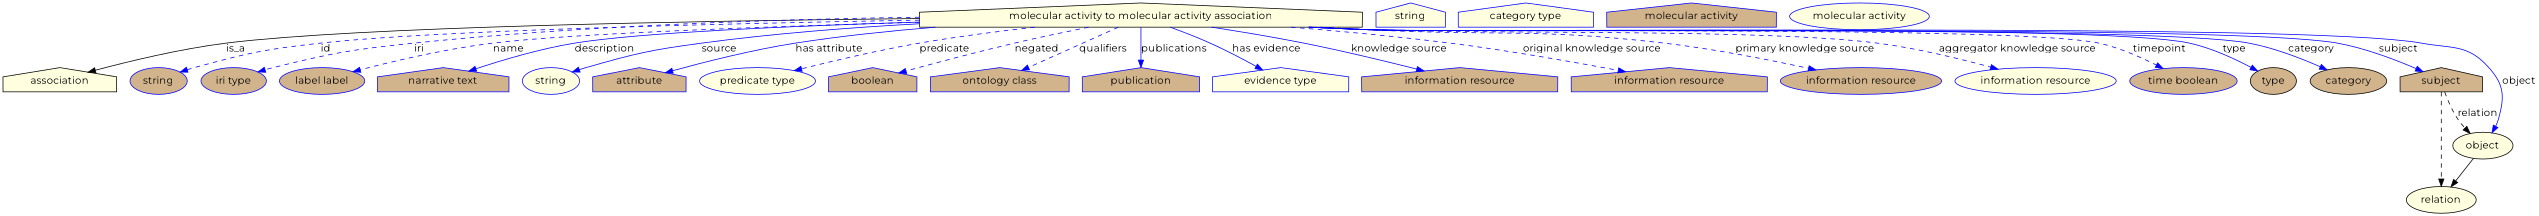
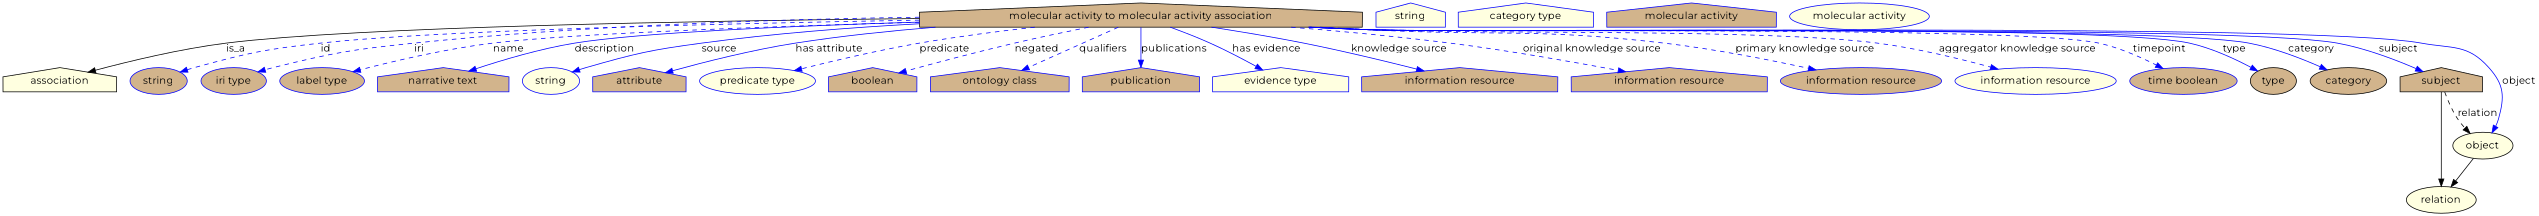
(1141, 16) -> (1141, 16)
(322, 81) -> (322, 81)
(2441, 135) -> (2441, 135)
